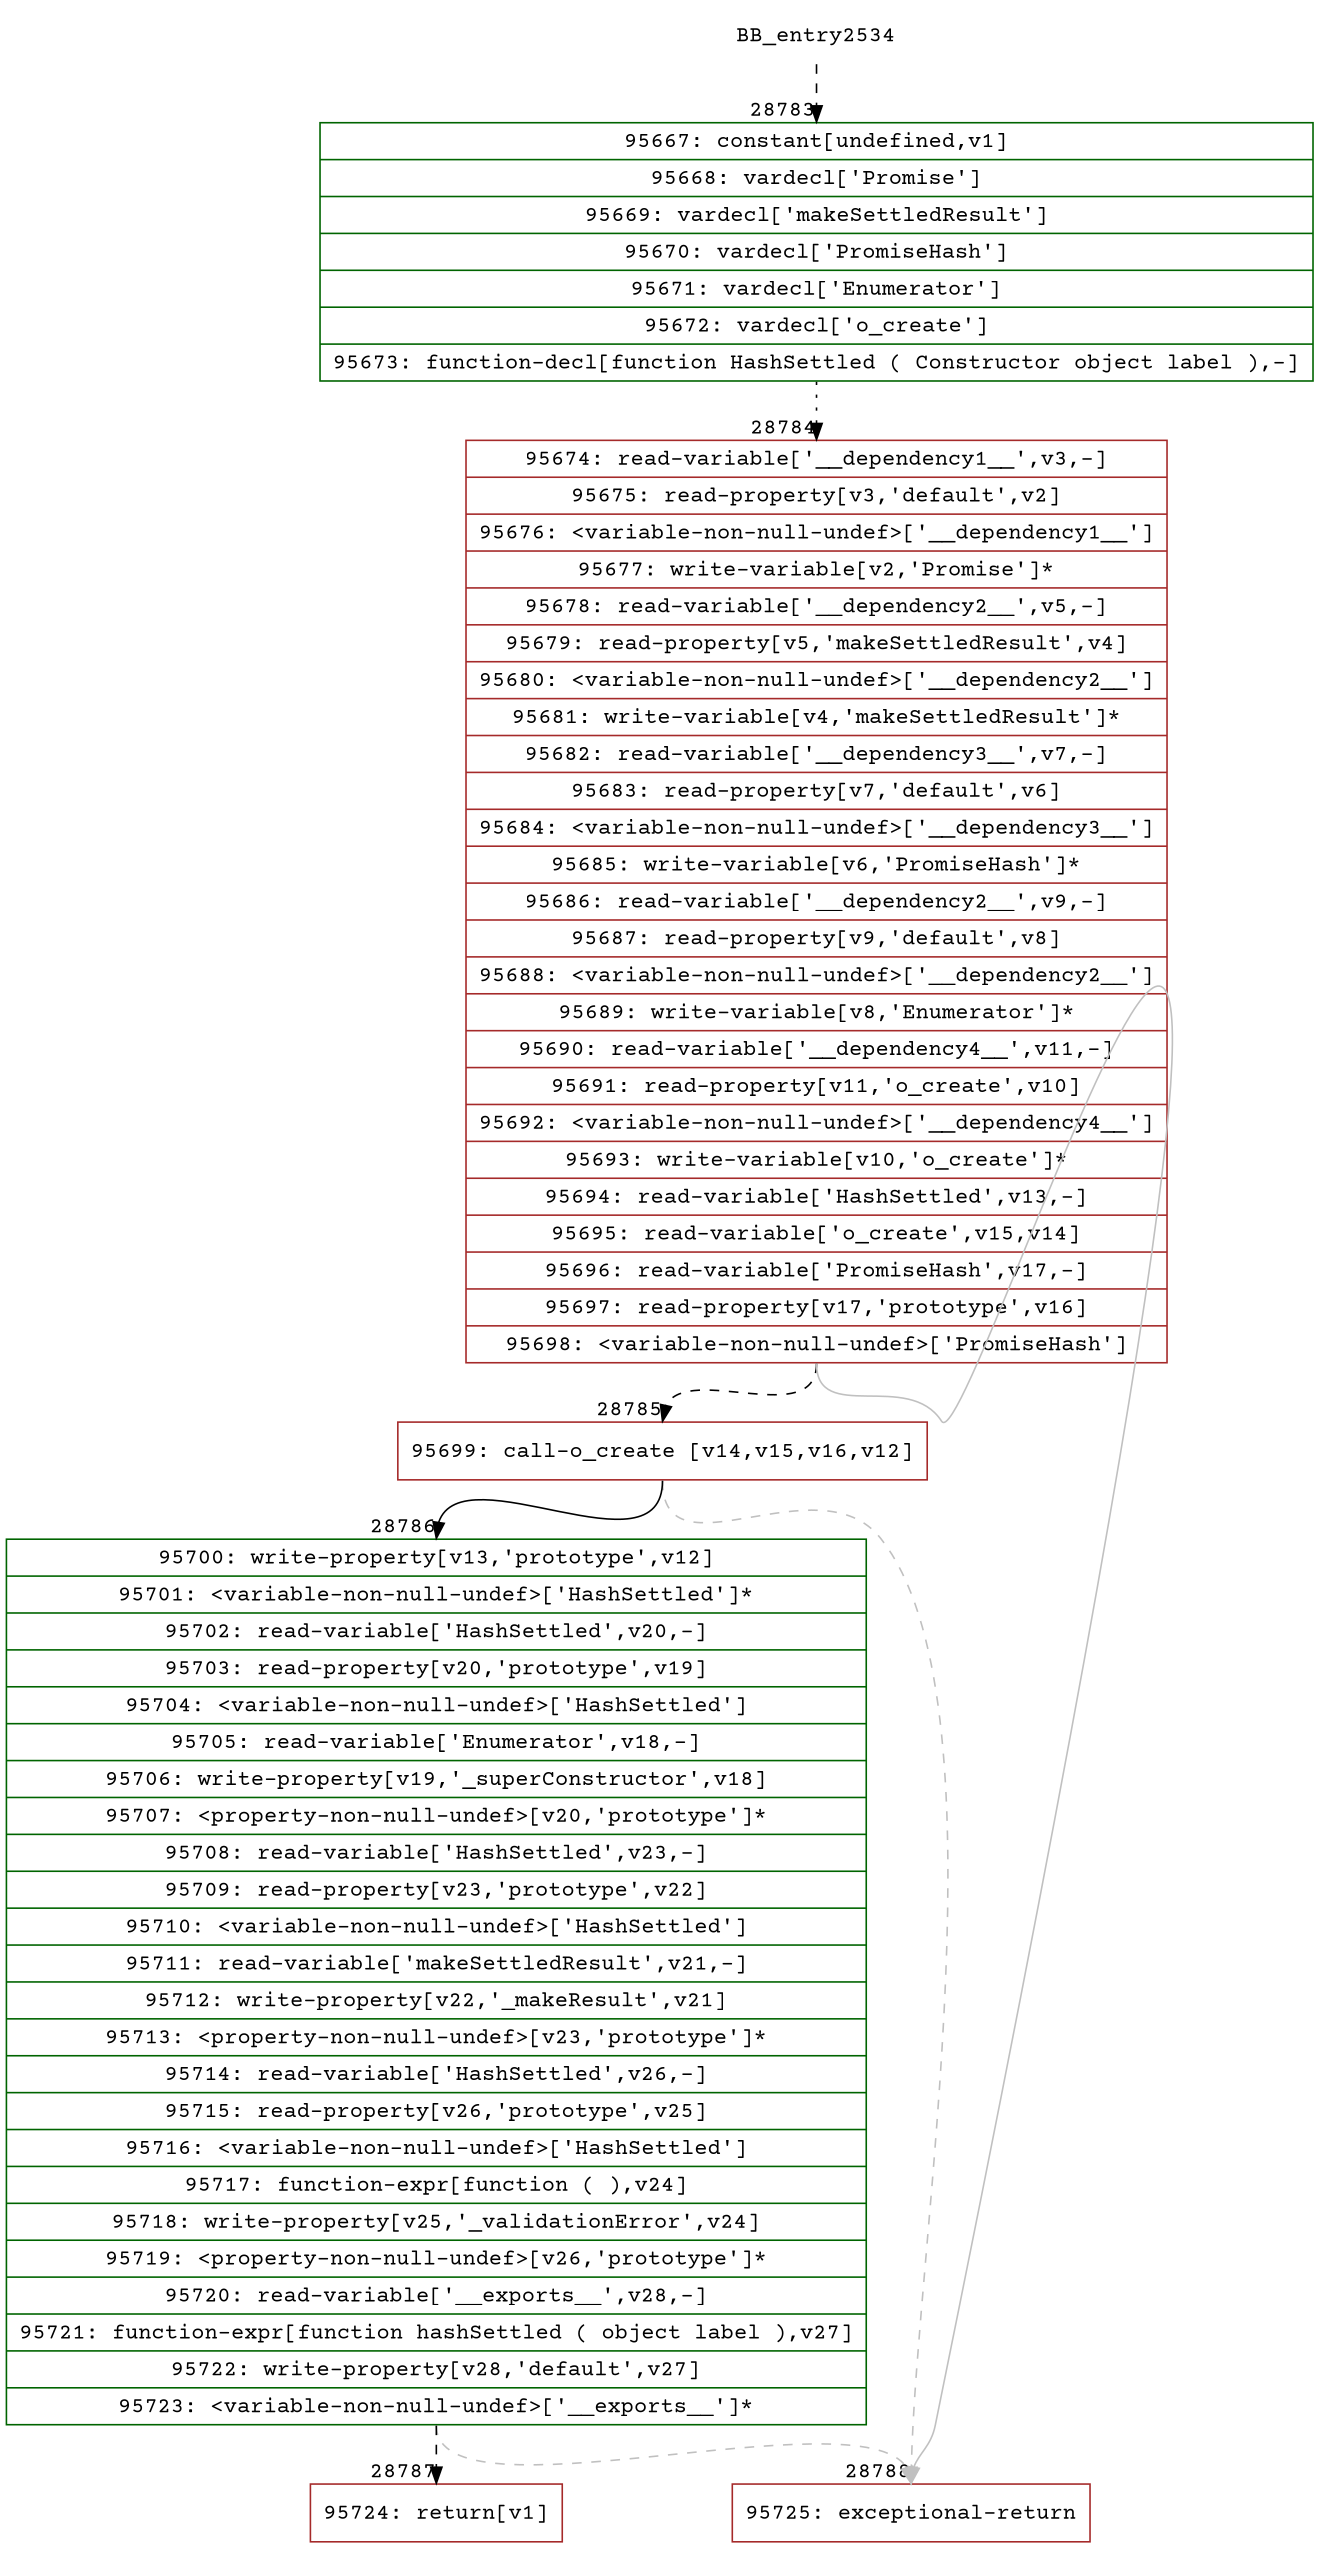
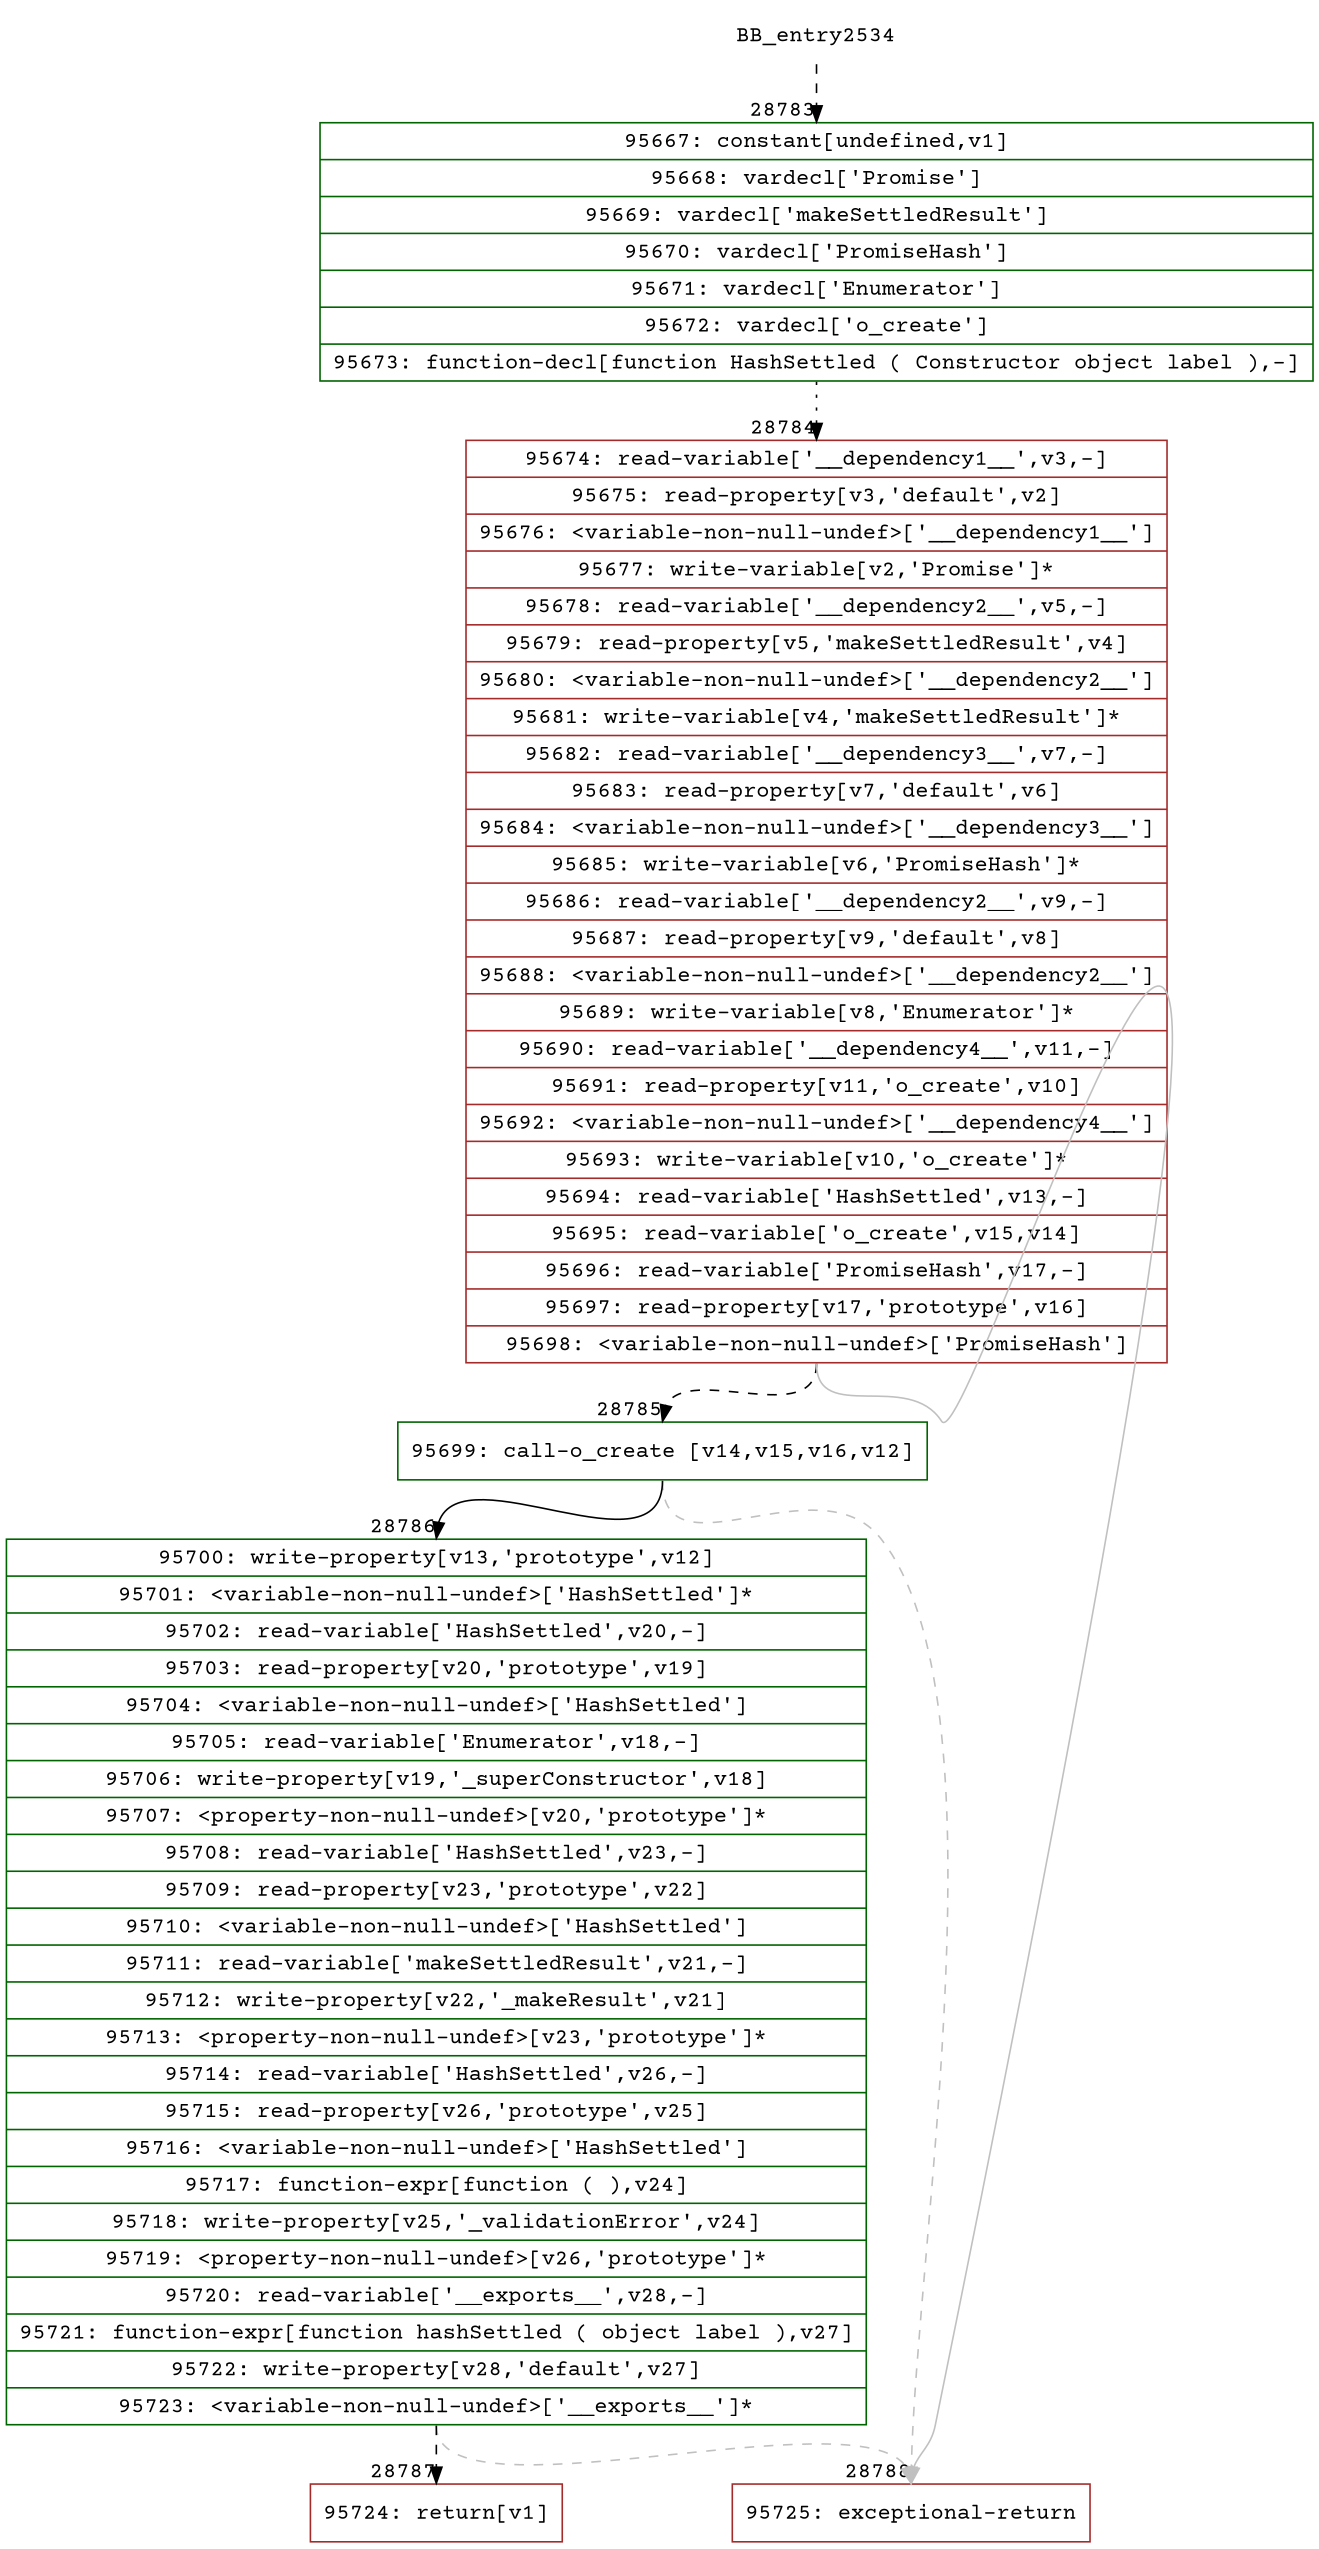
(663, 1451) -> (663, 1451)
